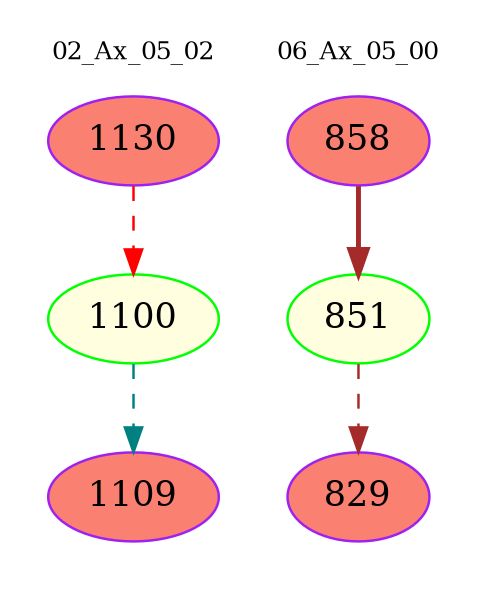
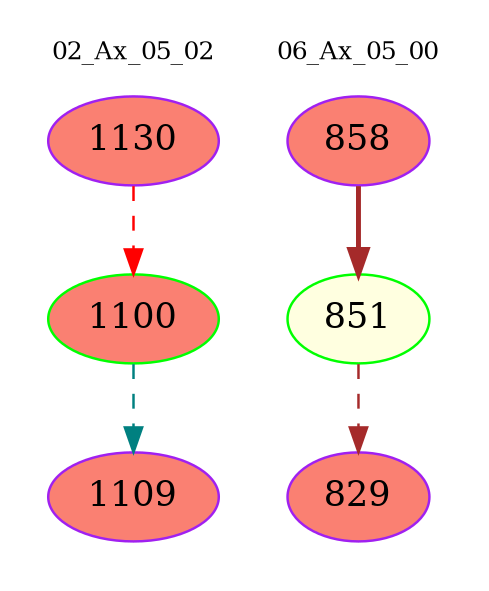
(134, 319) -> (134, 319)
